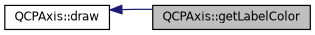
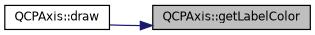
(137, 9) -> (125, 25)
